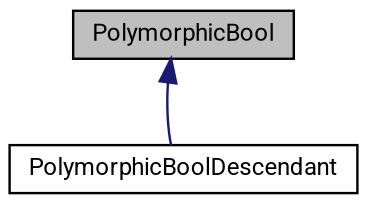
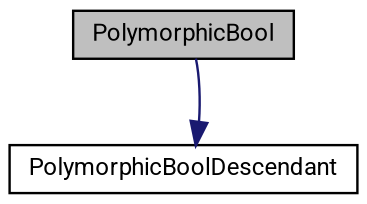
(168, 114) -> (199, 90)
